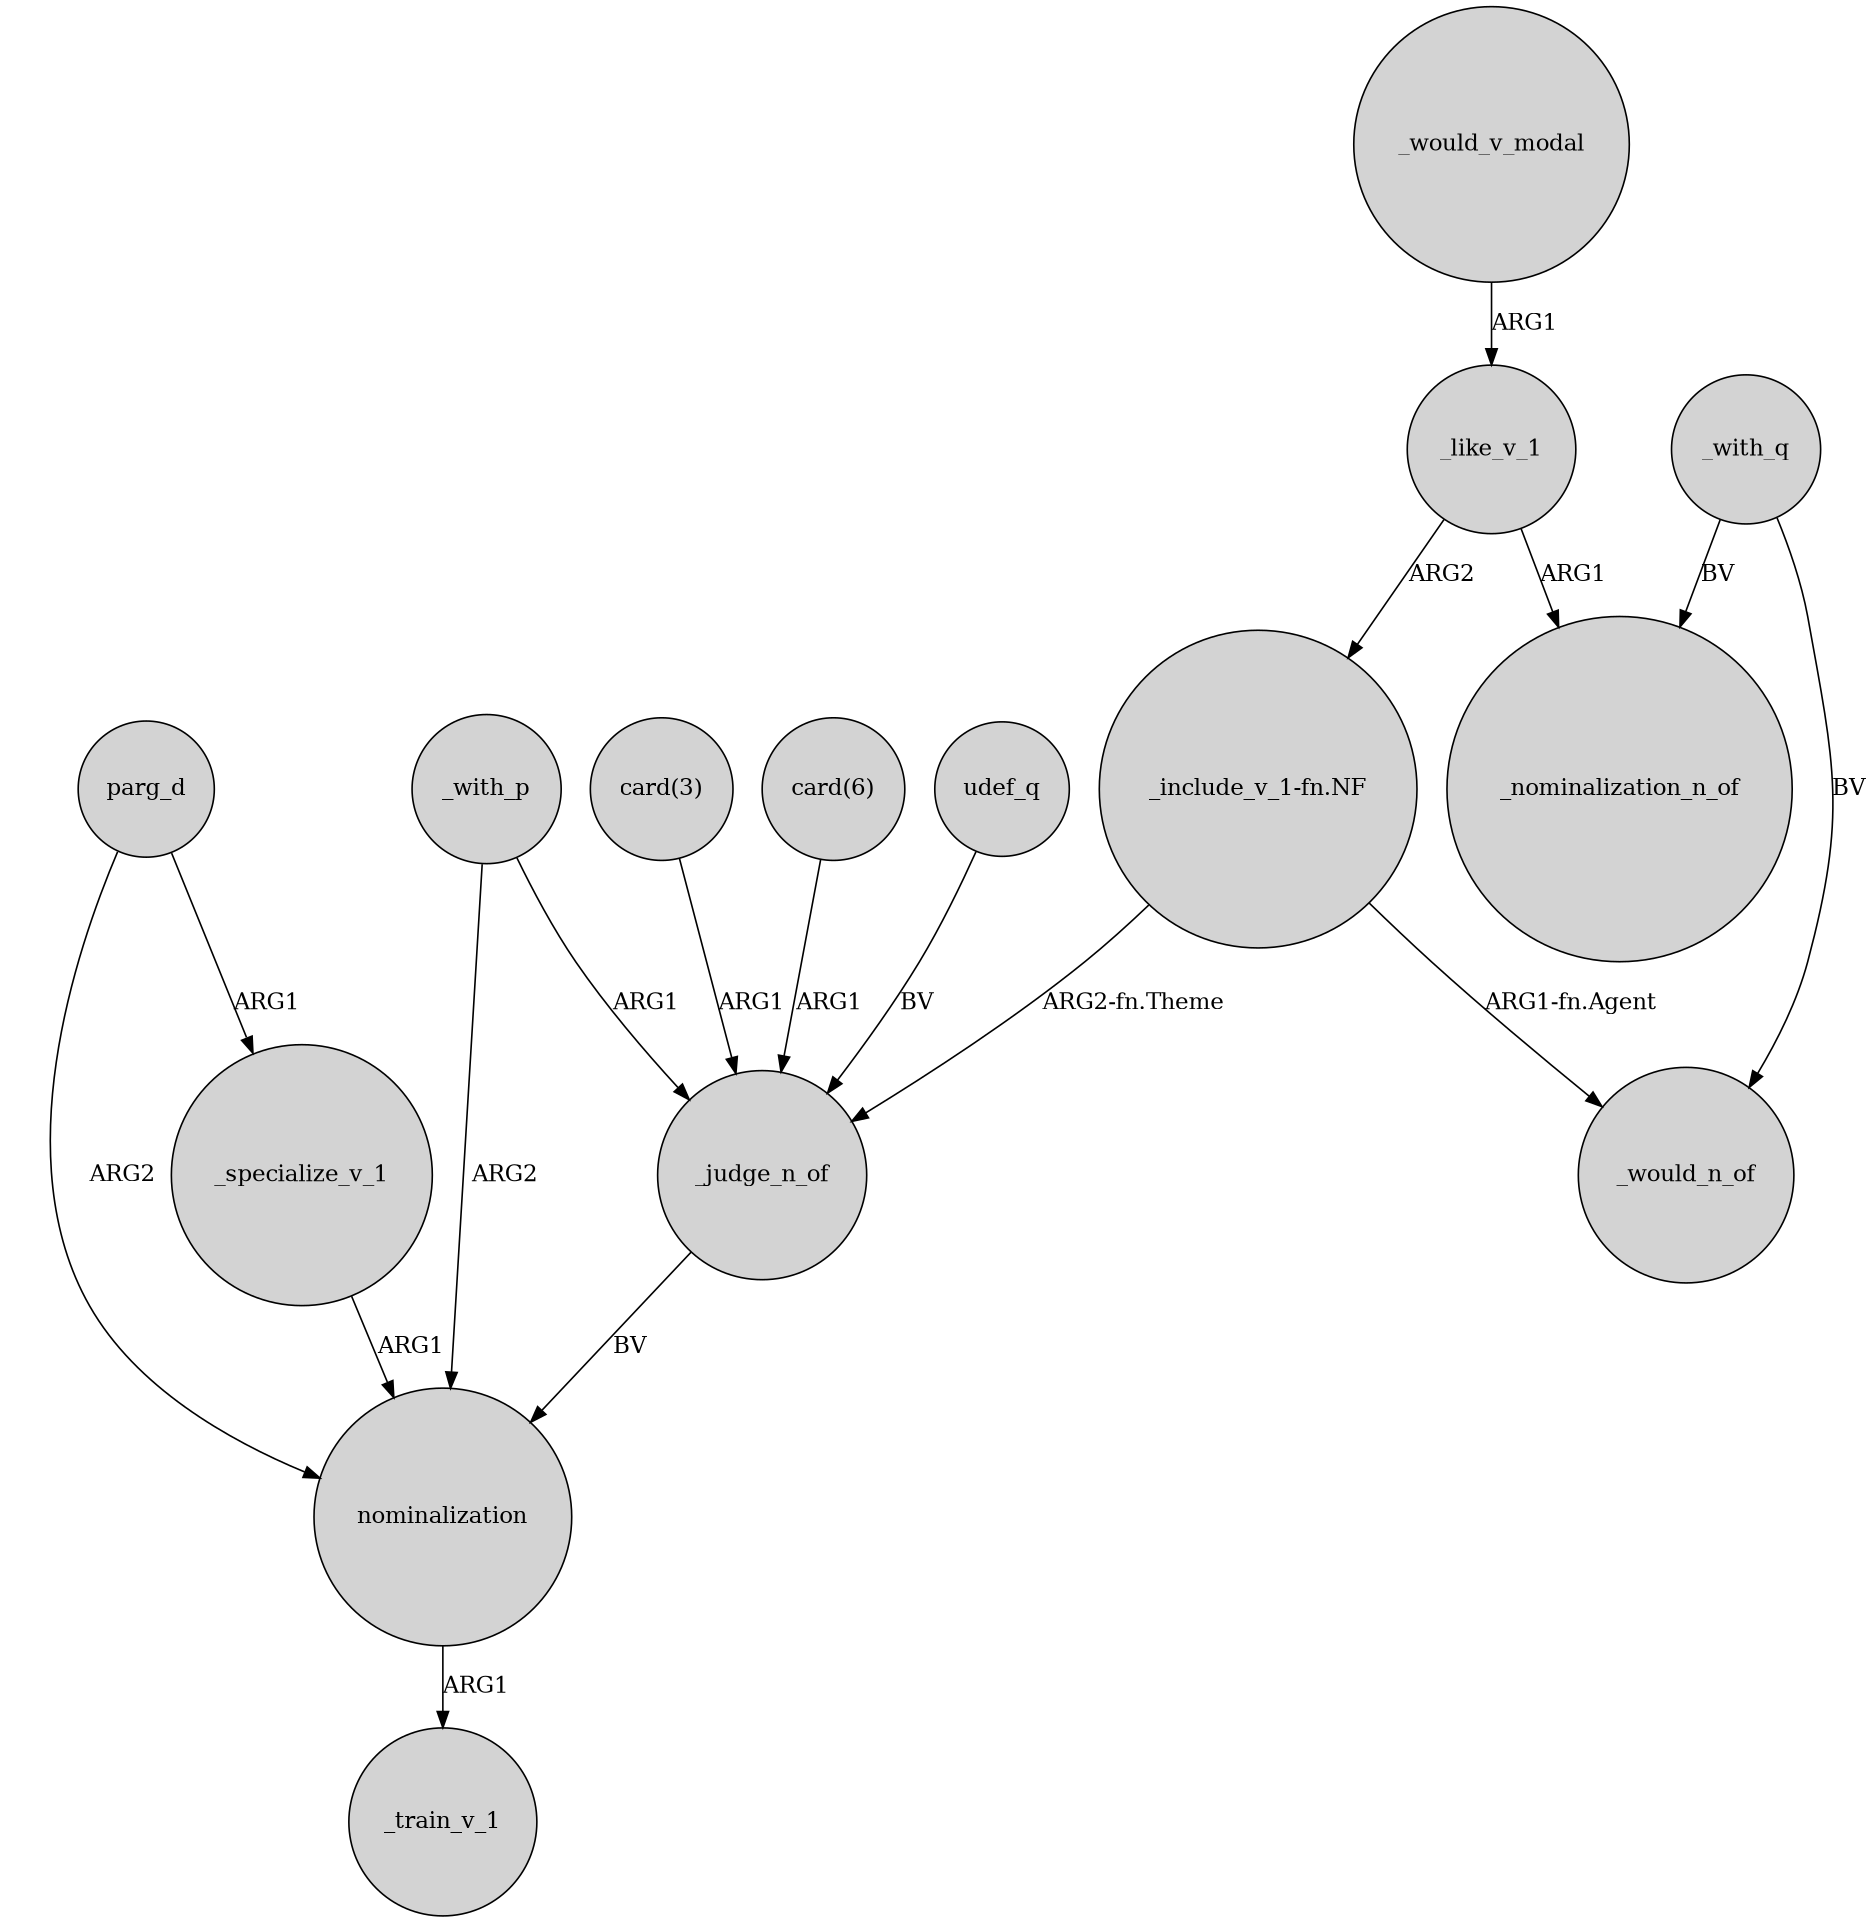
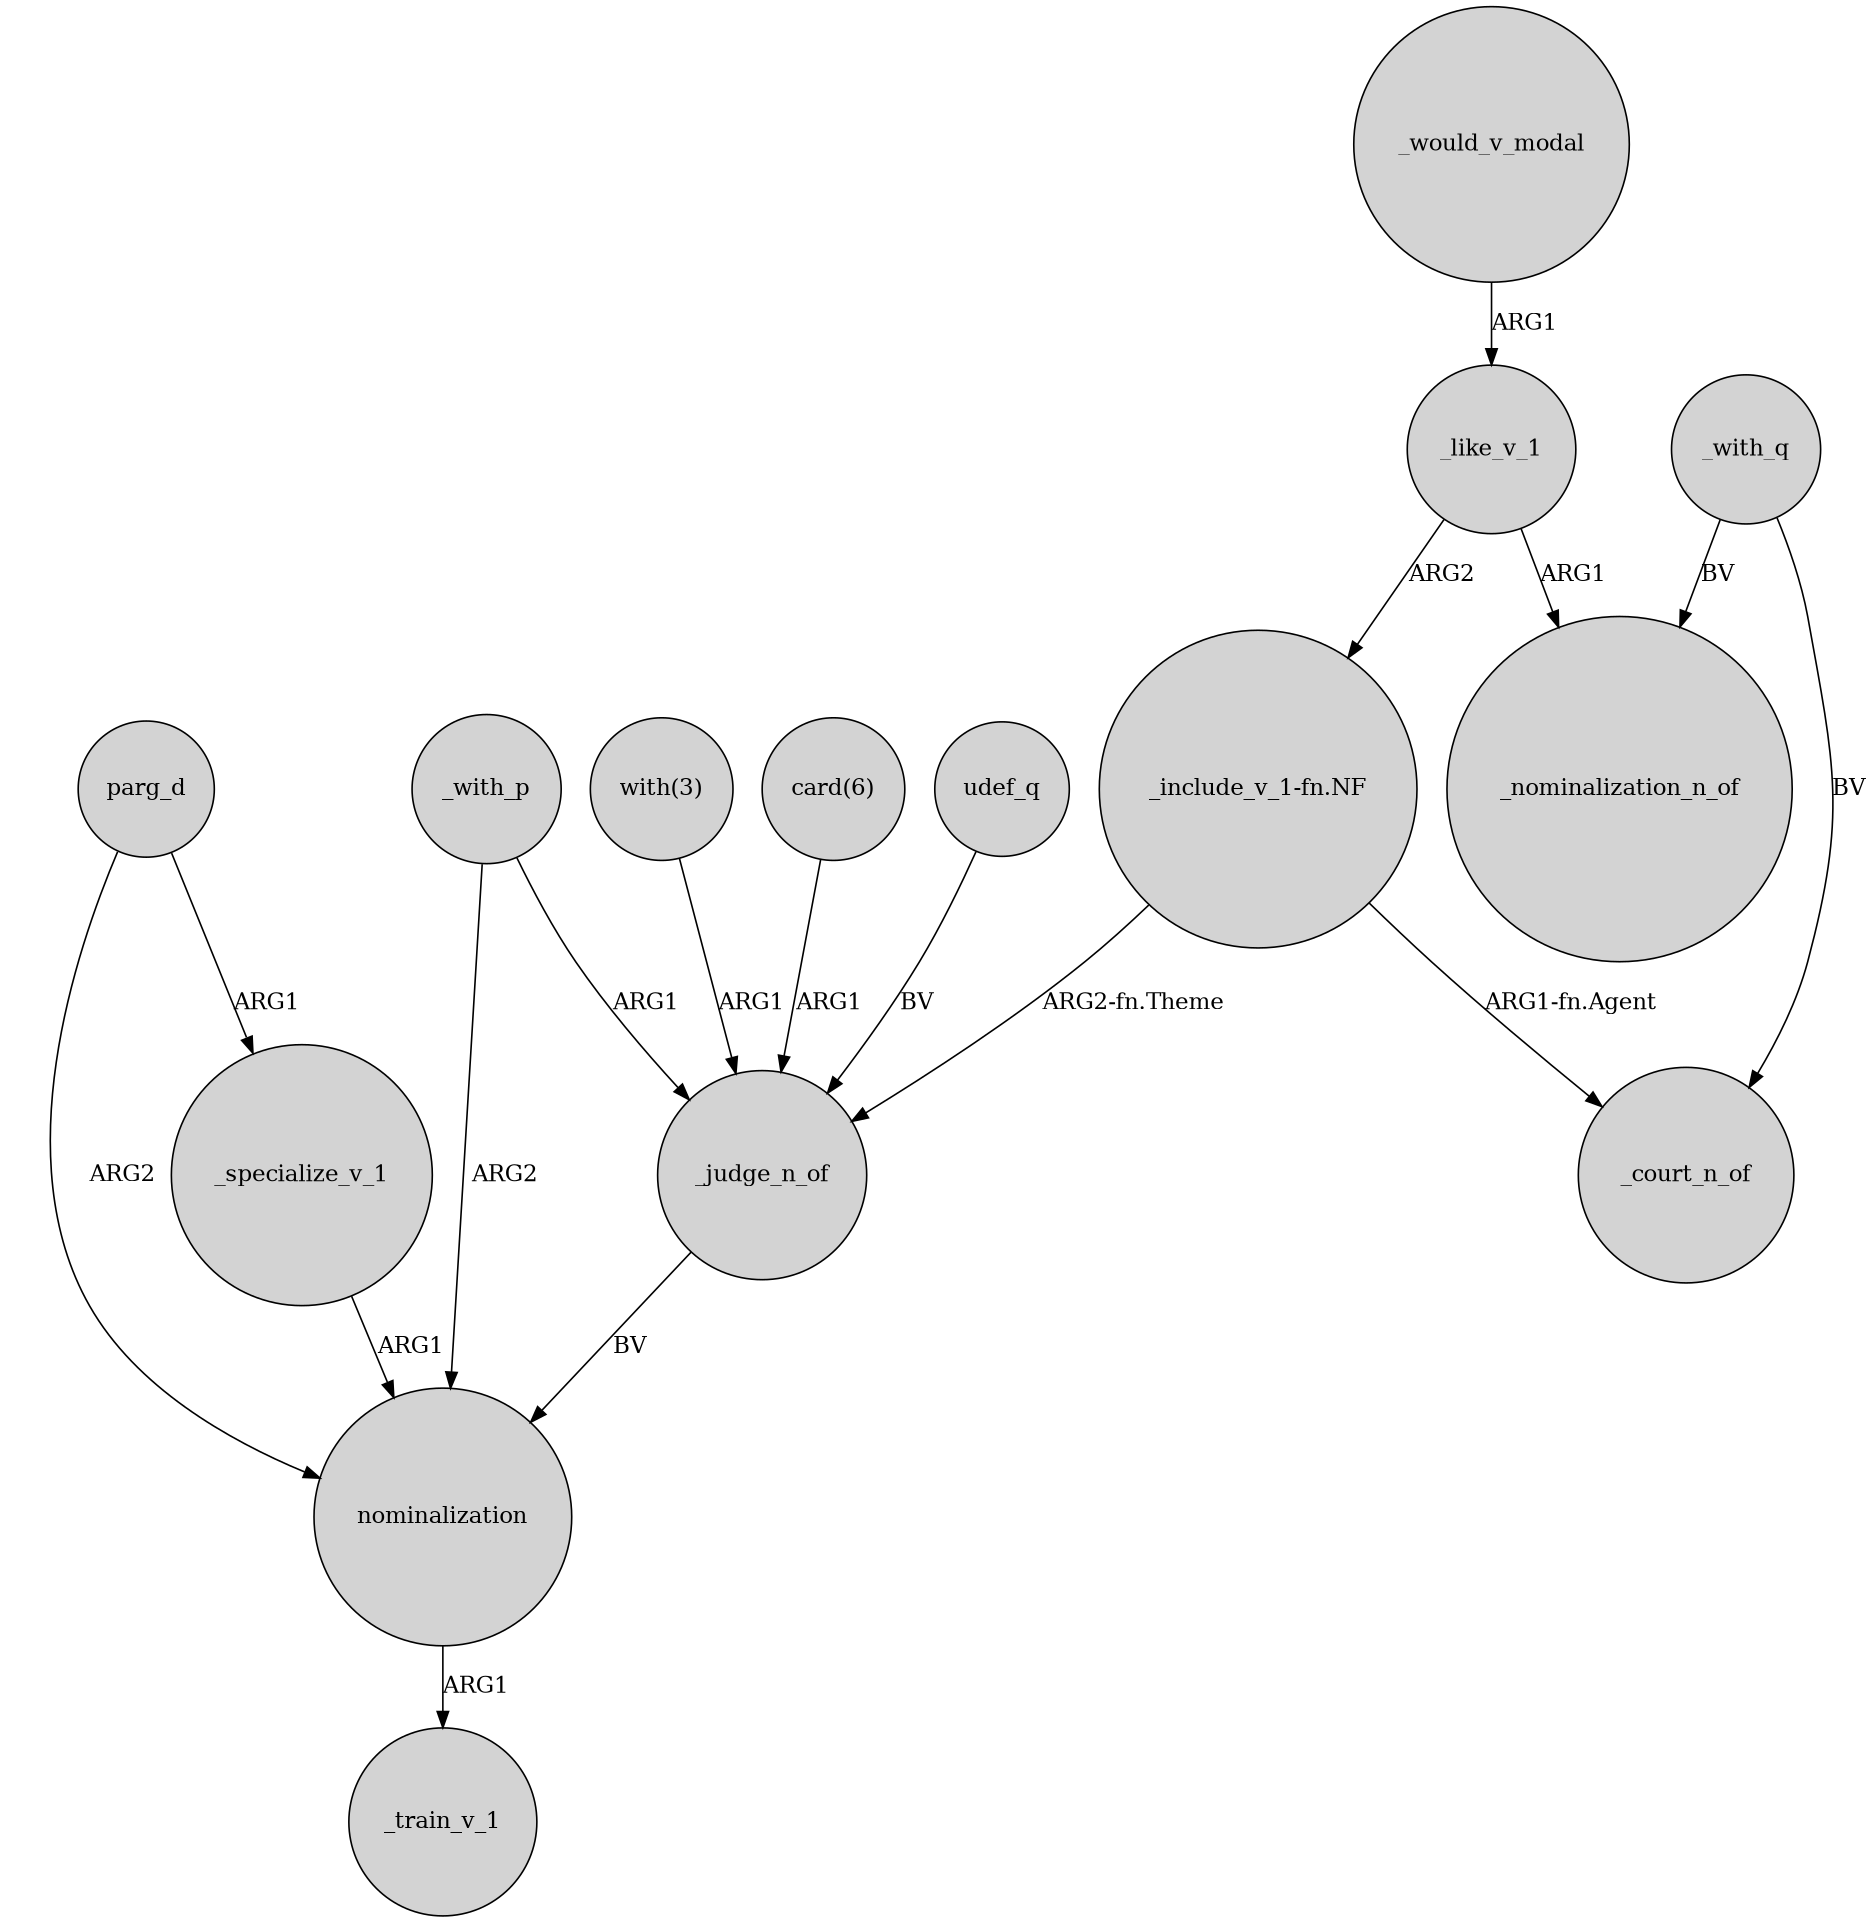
(662, 789) -> (662, 789)
(1686, 1175) -> (1686, 1175)
